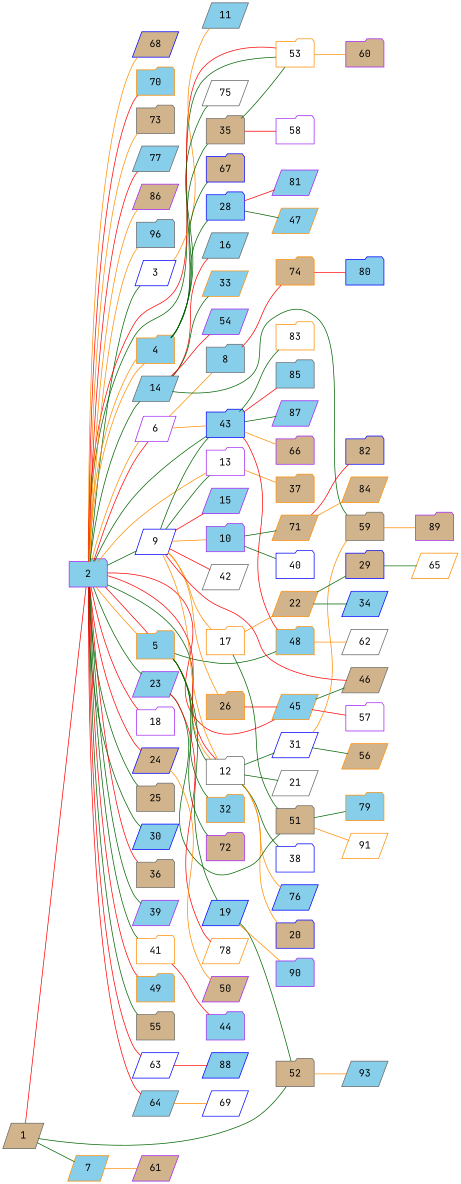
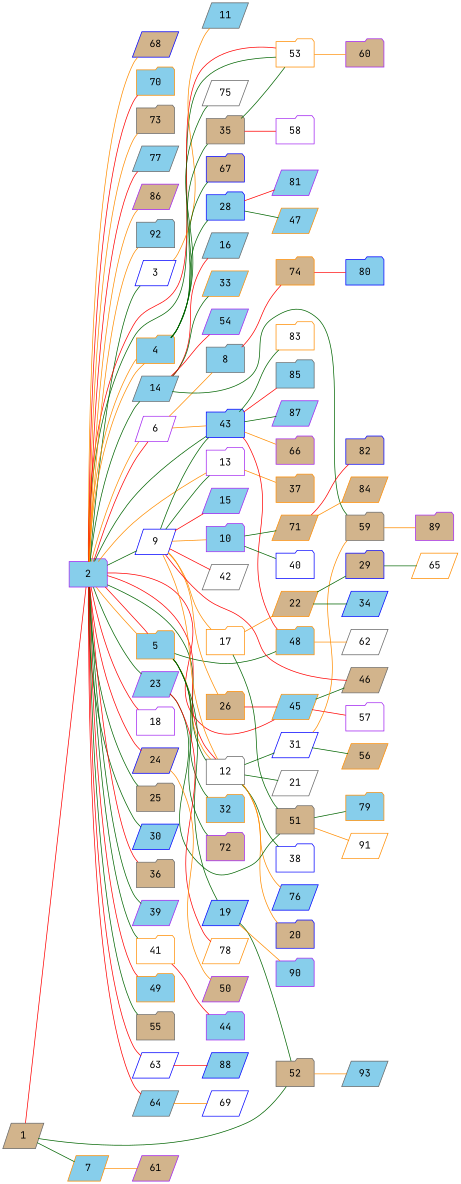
(156, 235) -> (156, 235)
